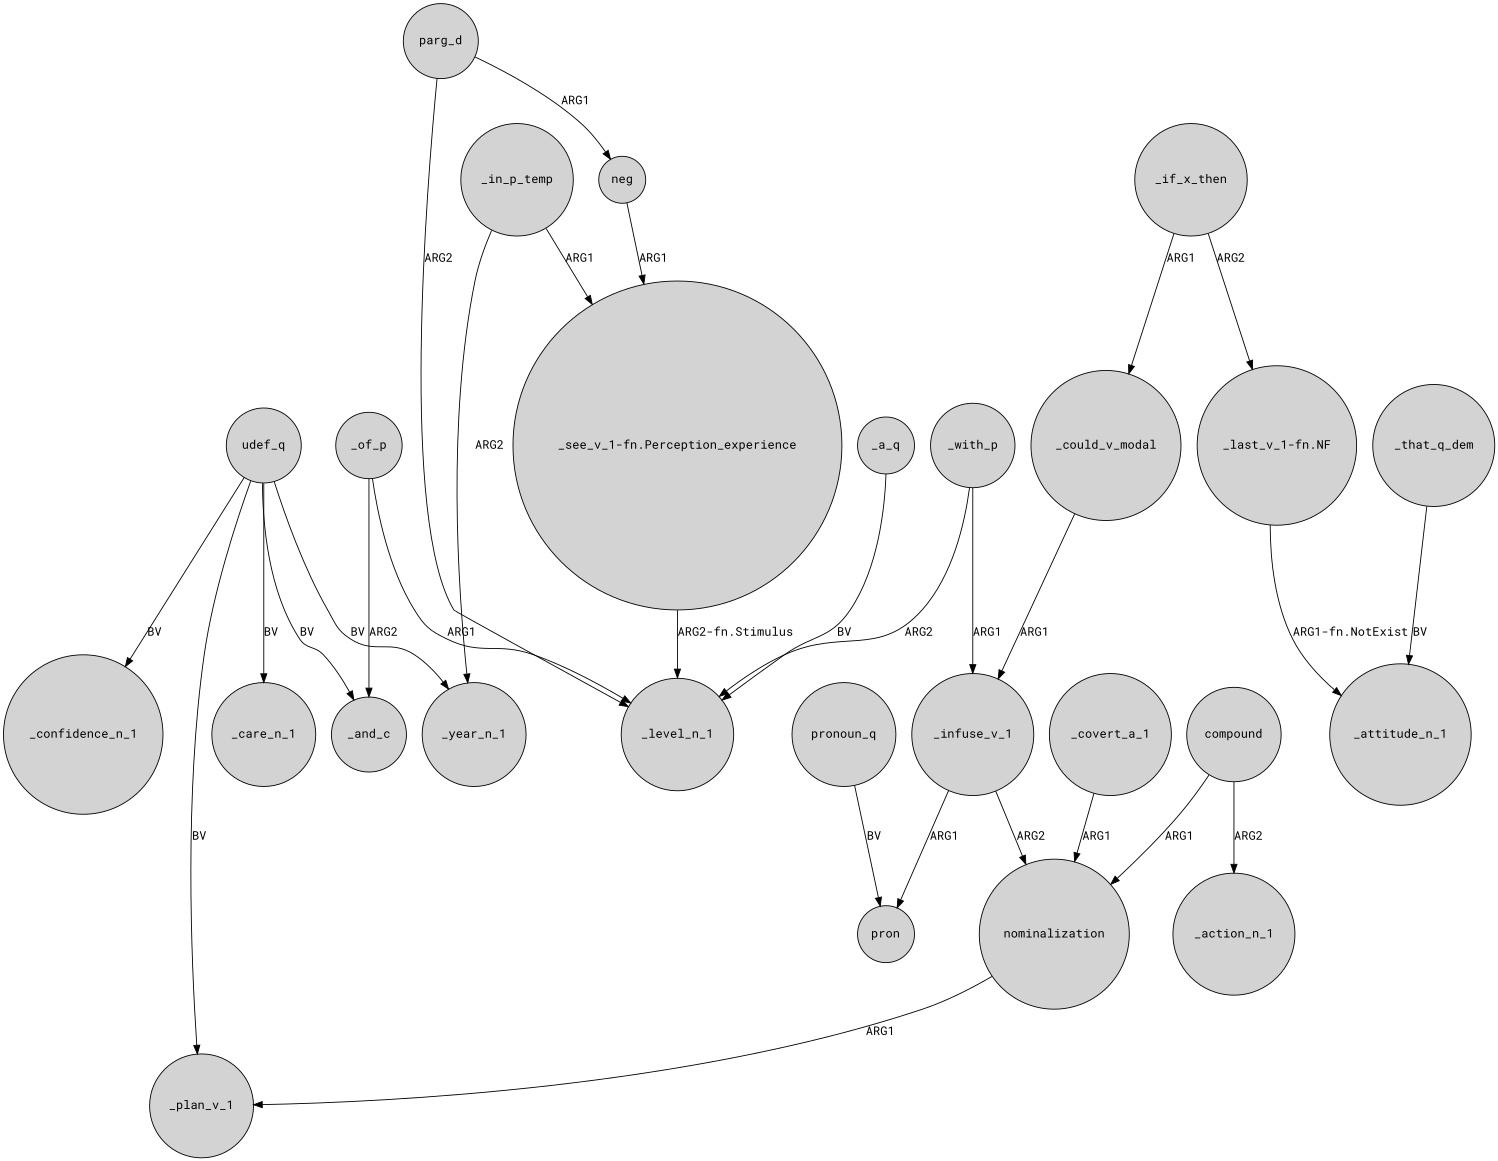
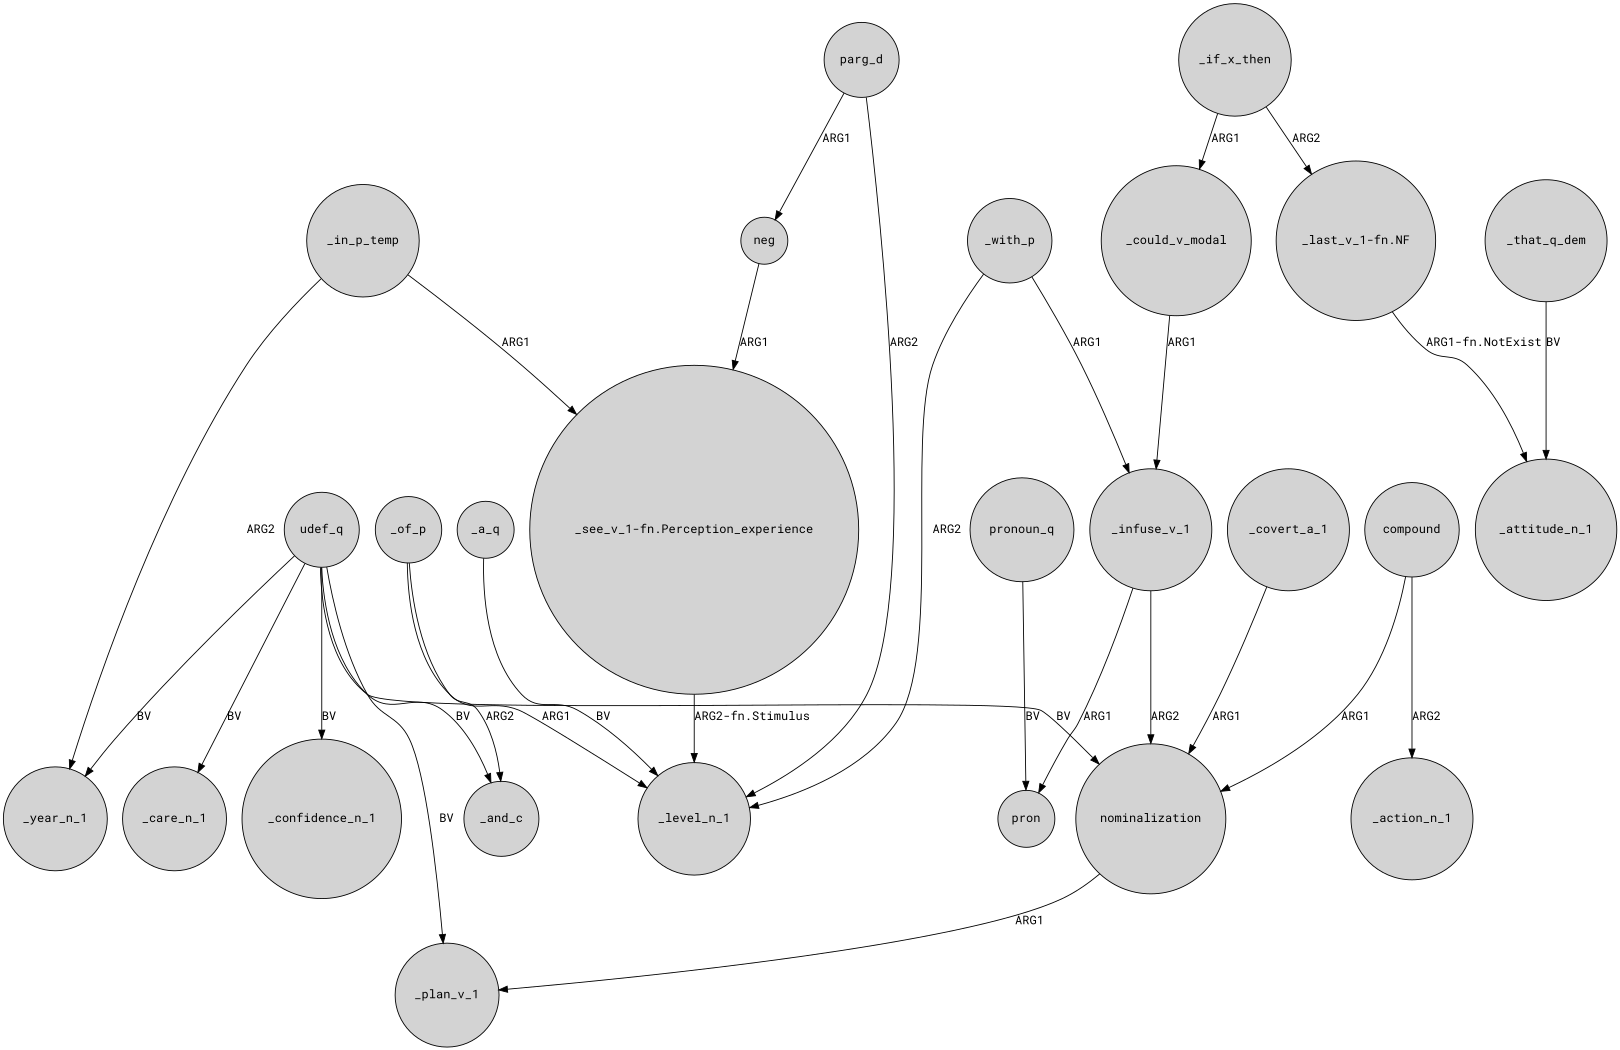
none -> (669, 706)
